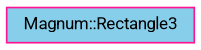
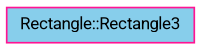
(100, 25) -> (100, 25)
